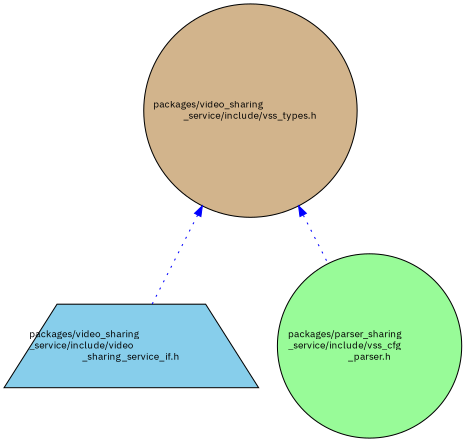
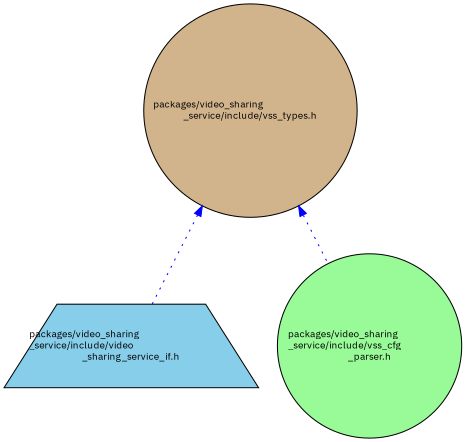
(370, 346) -> (370, 346)
